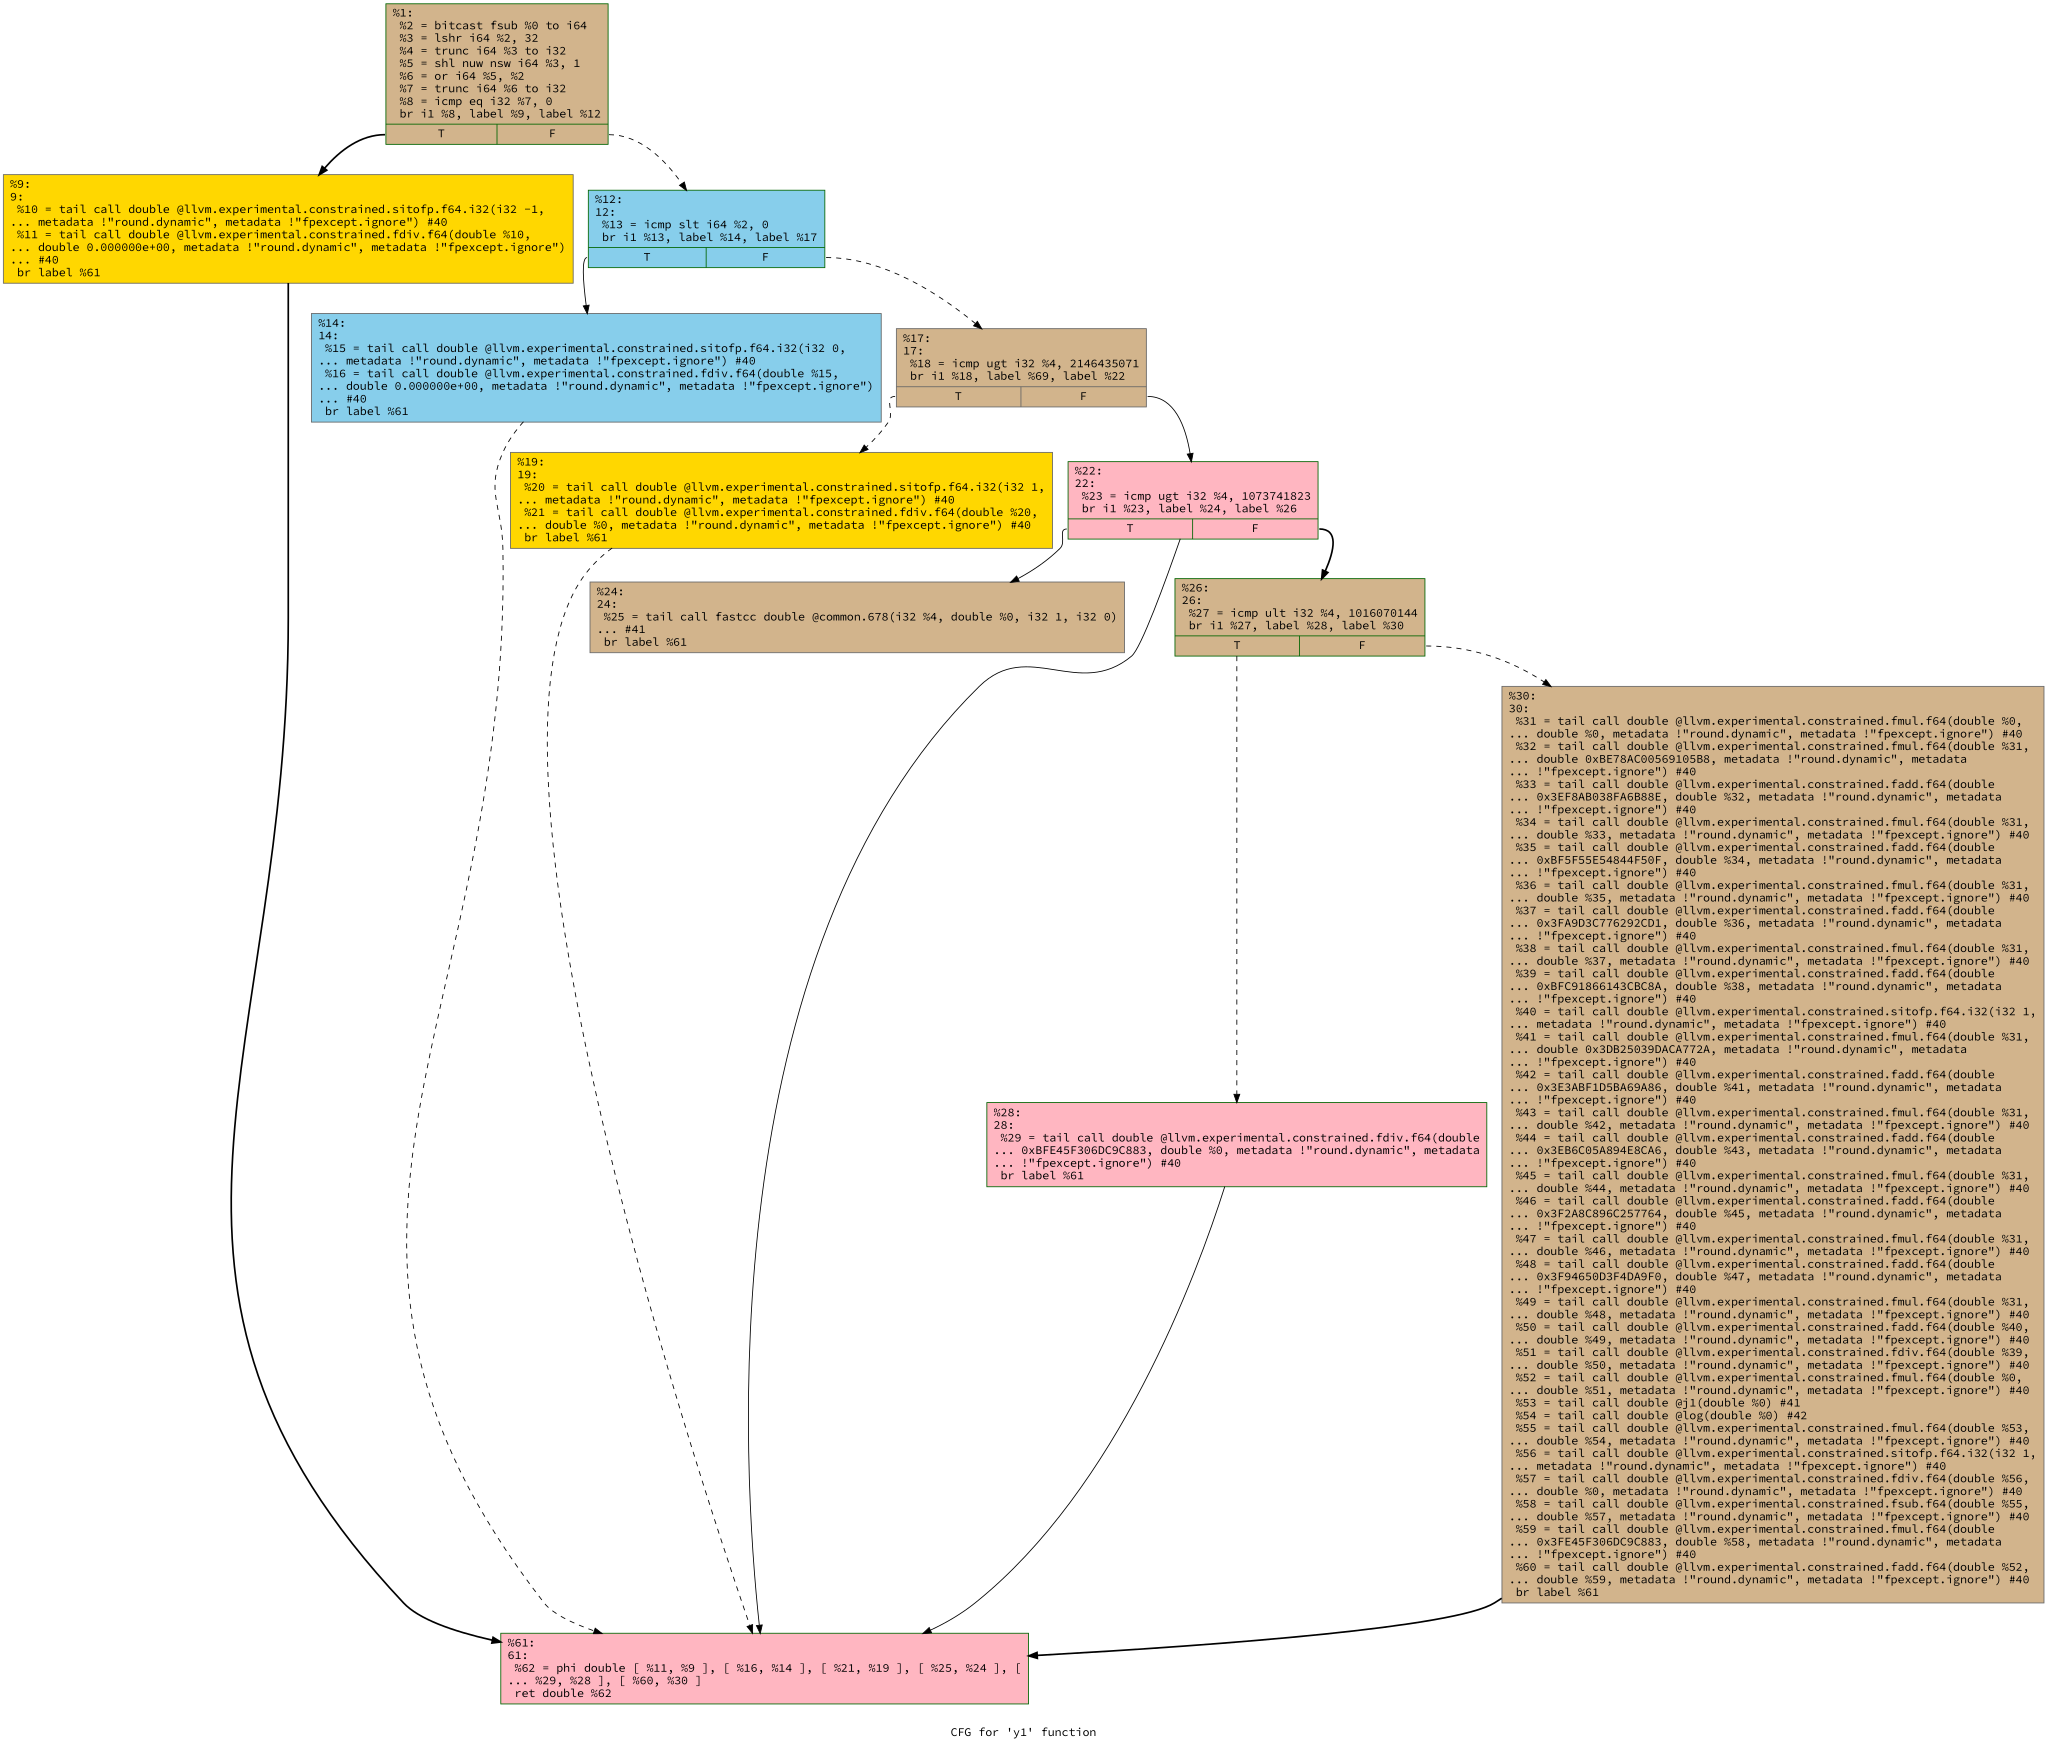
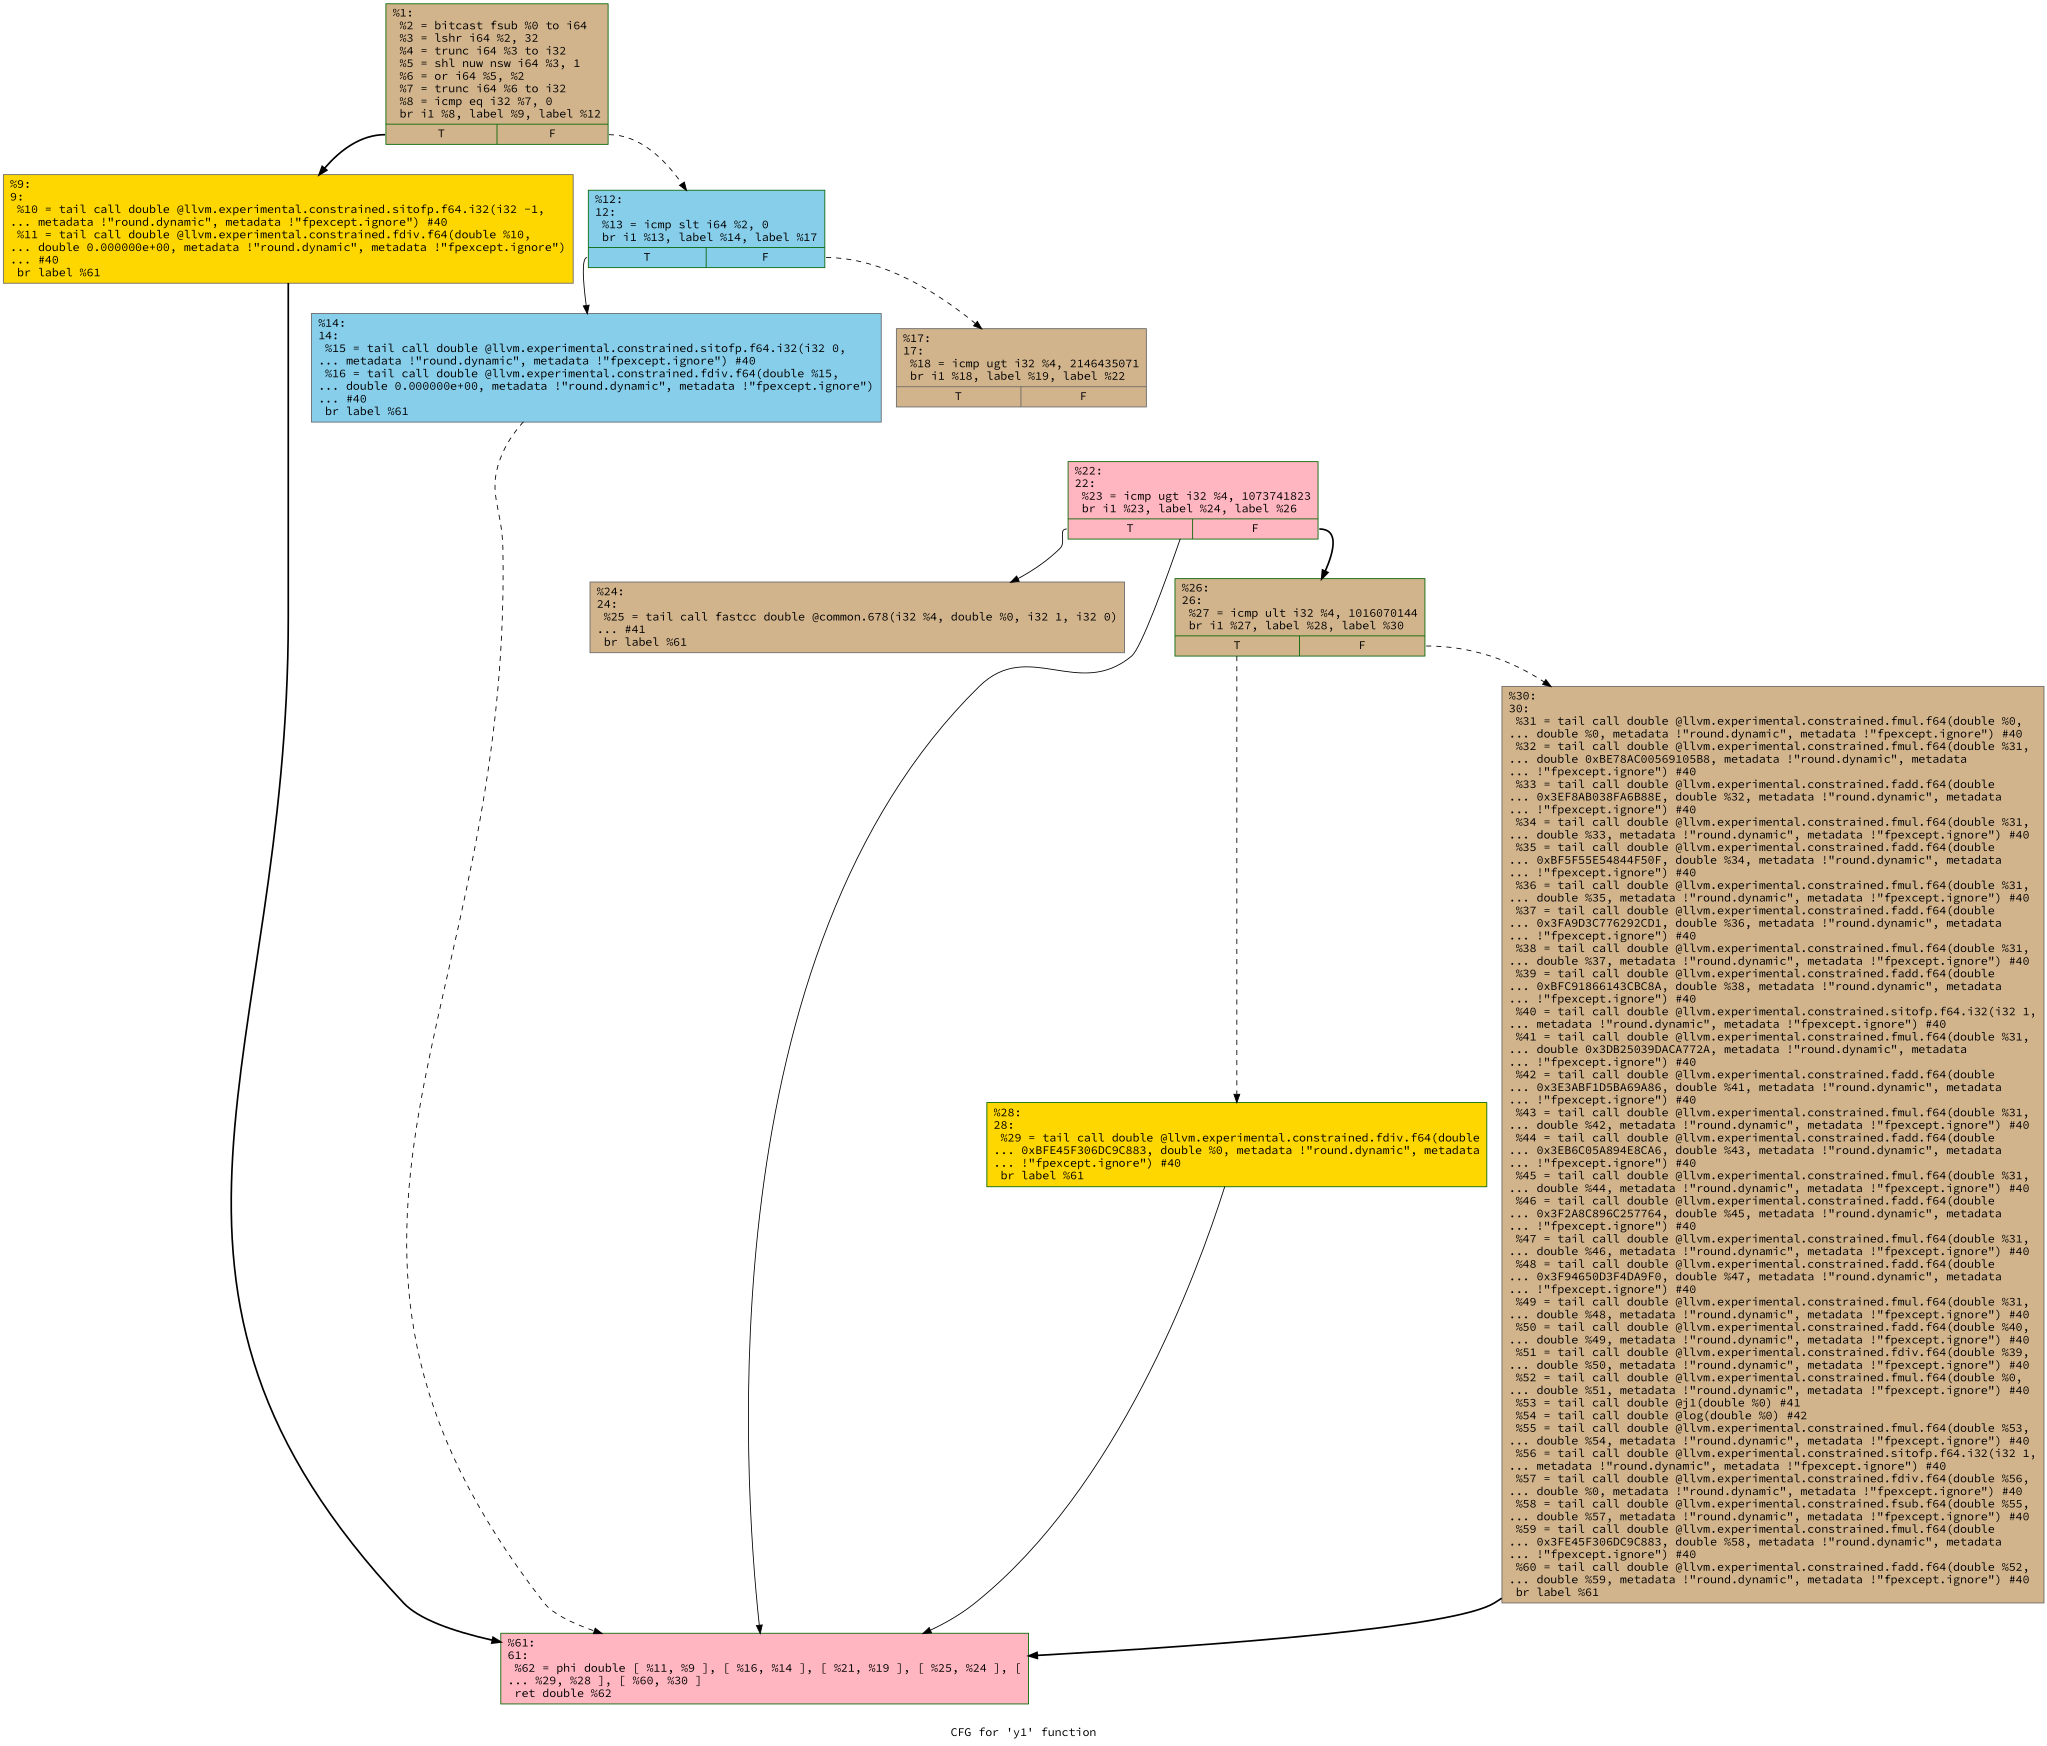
(1015, 376) -> (1015, 376)
(1178, 417) -> none
(781, 500) -> none
(1237, 1145) -> (1237, 1145)
